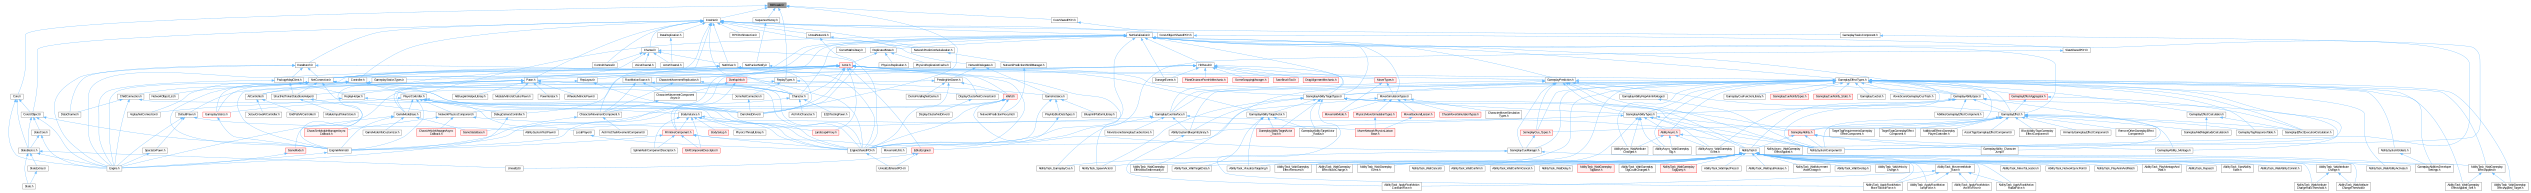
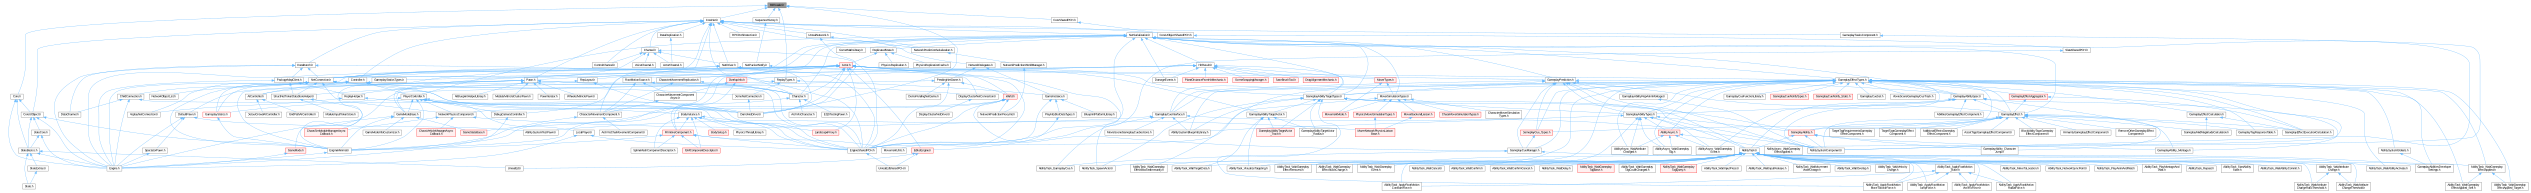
(1939, 133) -> (1939, 133)
none -> (338, 164)
(1955, 169) -> (1955, 169)
(1220, 182) -> (1555, 156)
